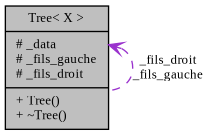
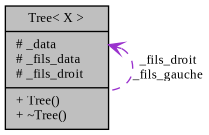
(57, 59) -> (49, 59)
